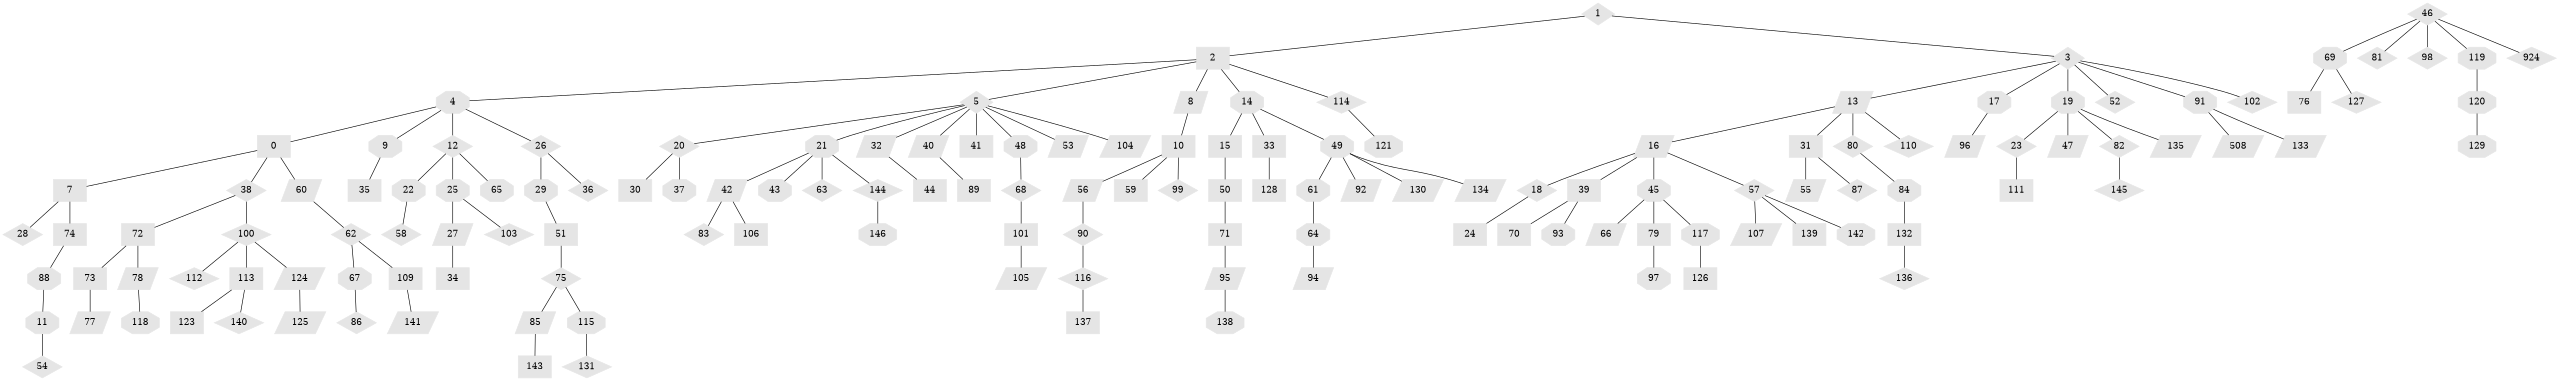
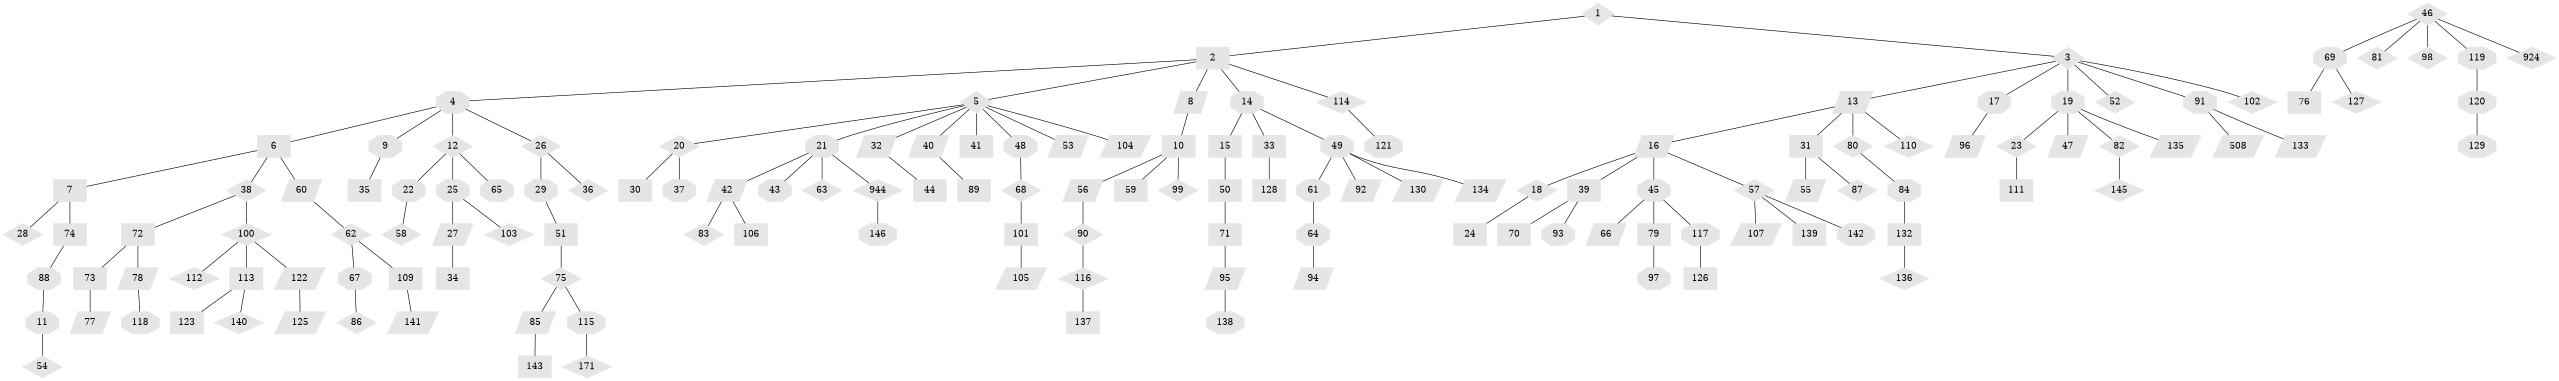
(274, 146) -> (274, 146)
(878, 190) -> (878, 190)
(300, 279) -> (300, 279)
(587, 367) -> (587, 367)
